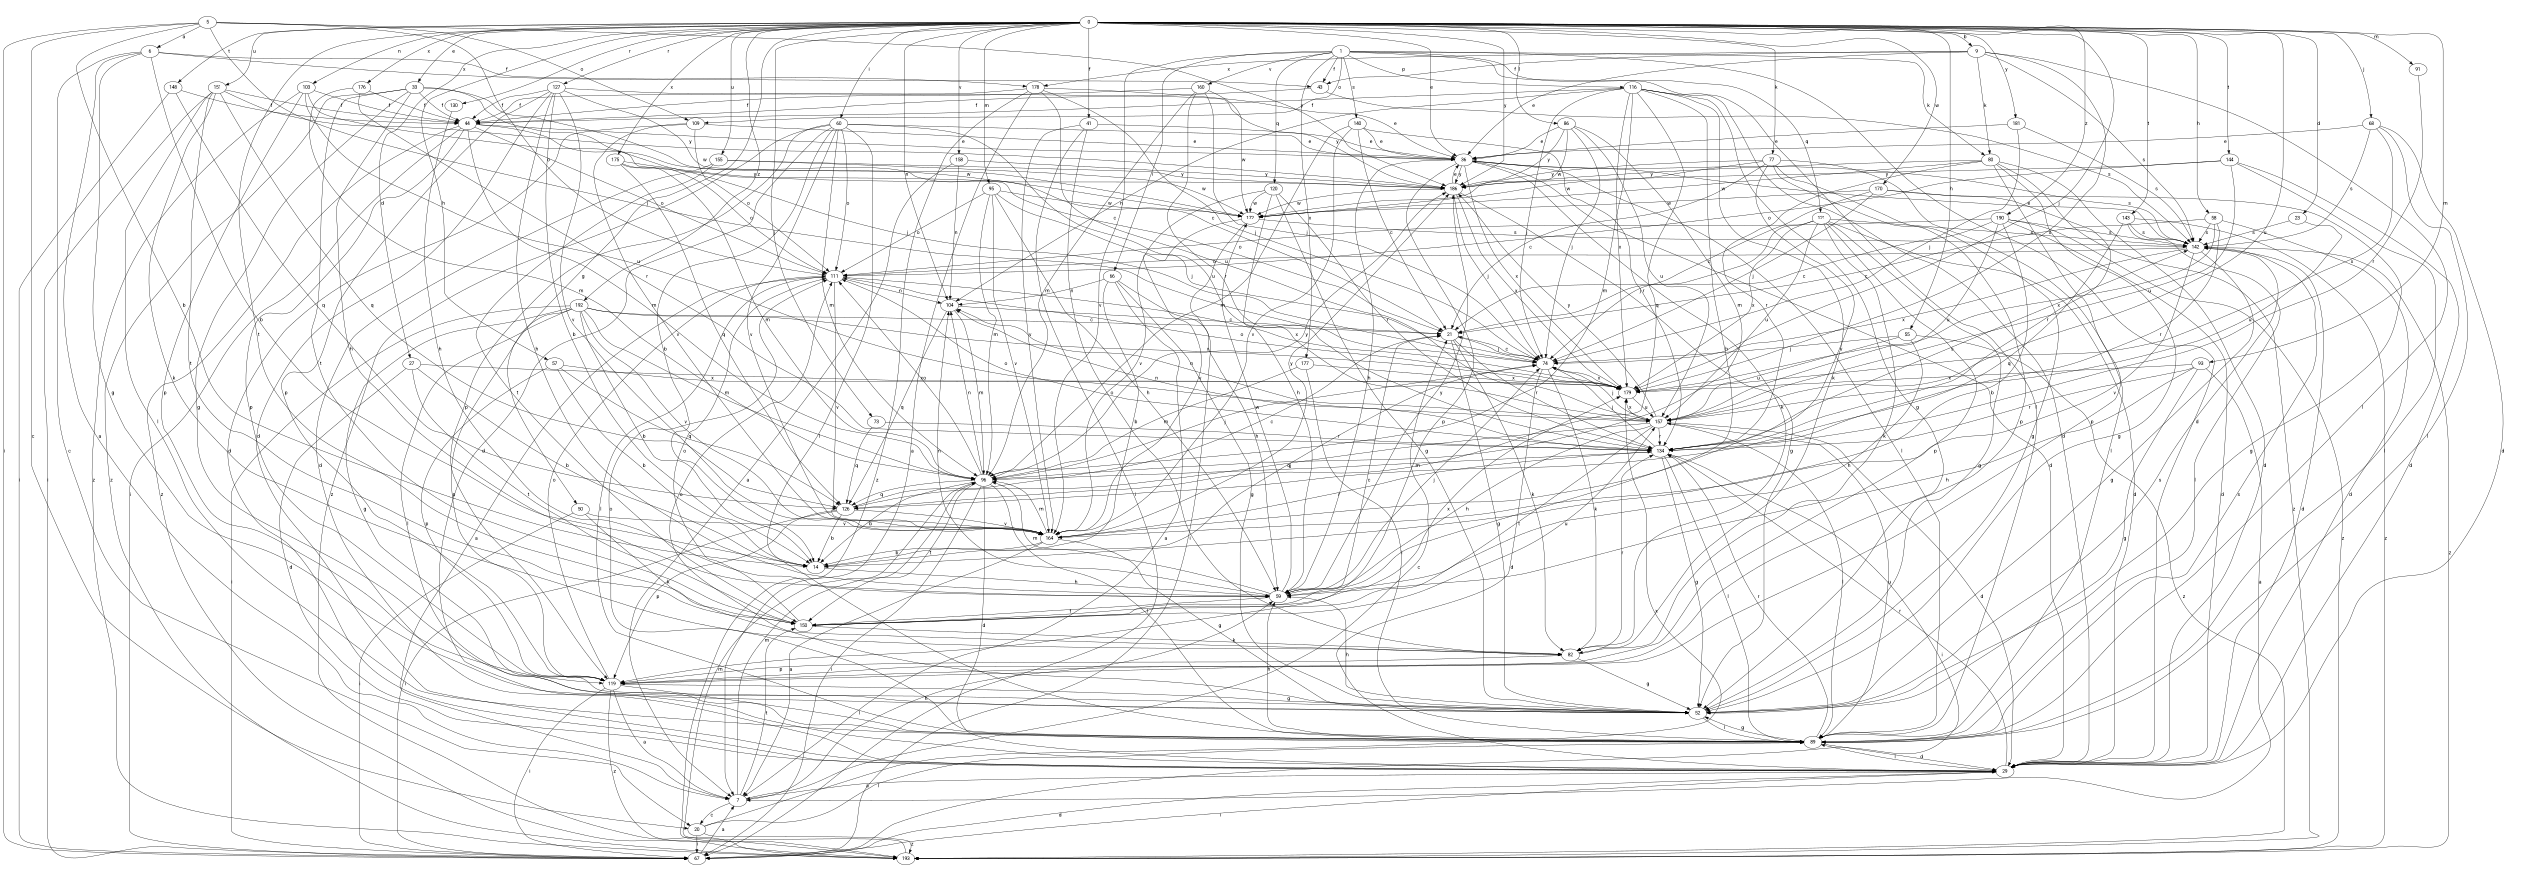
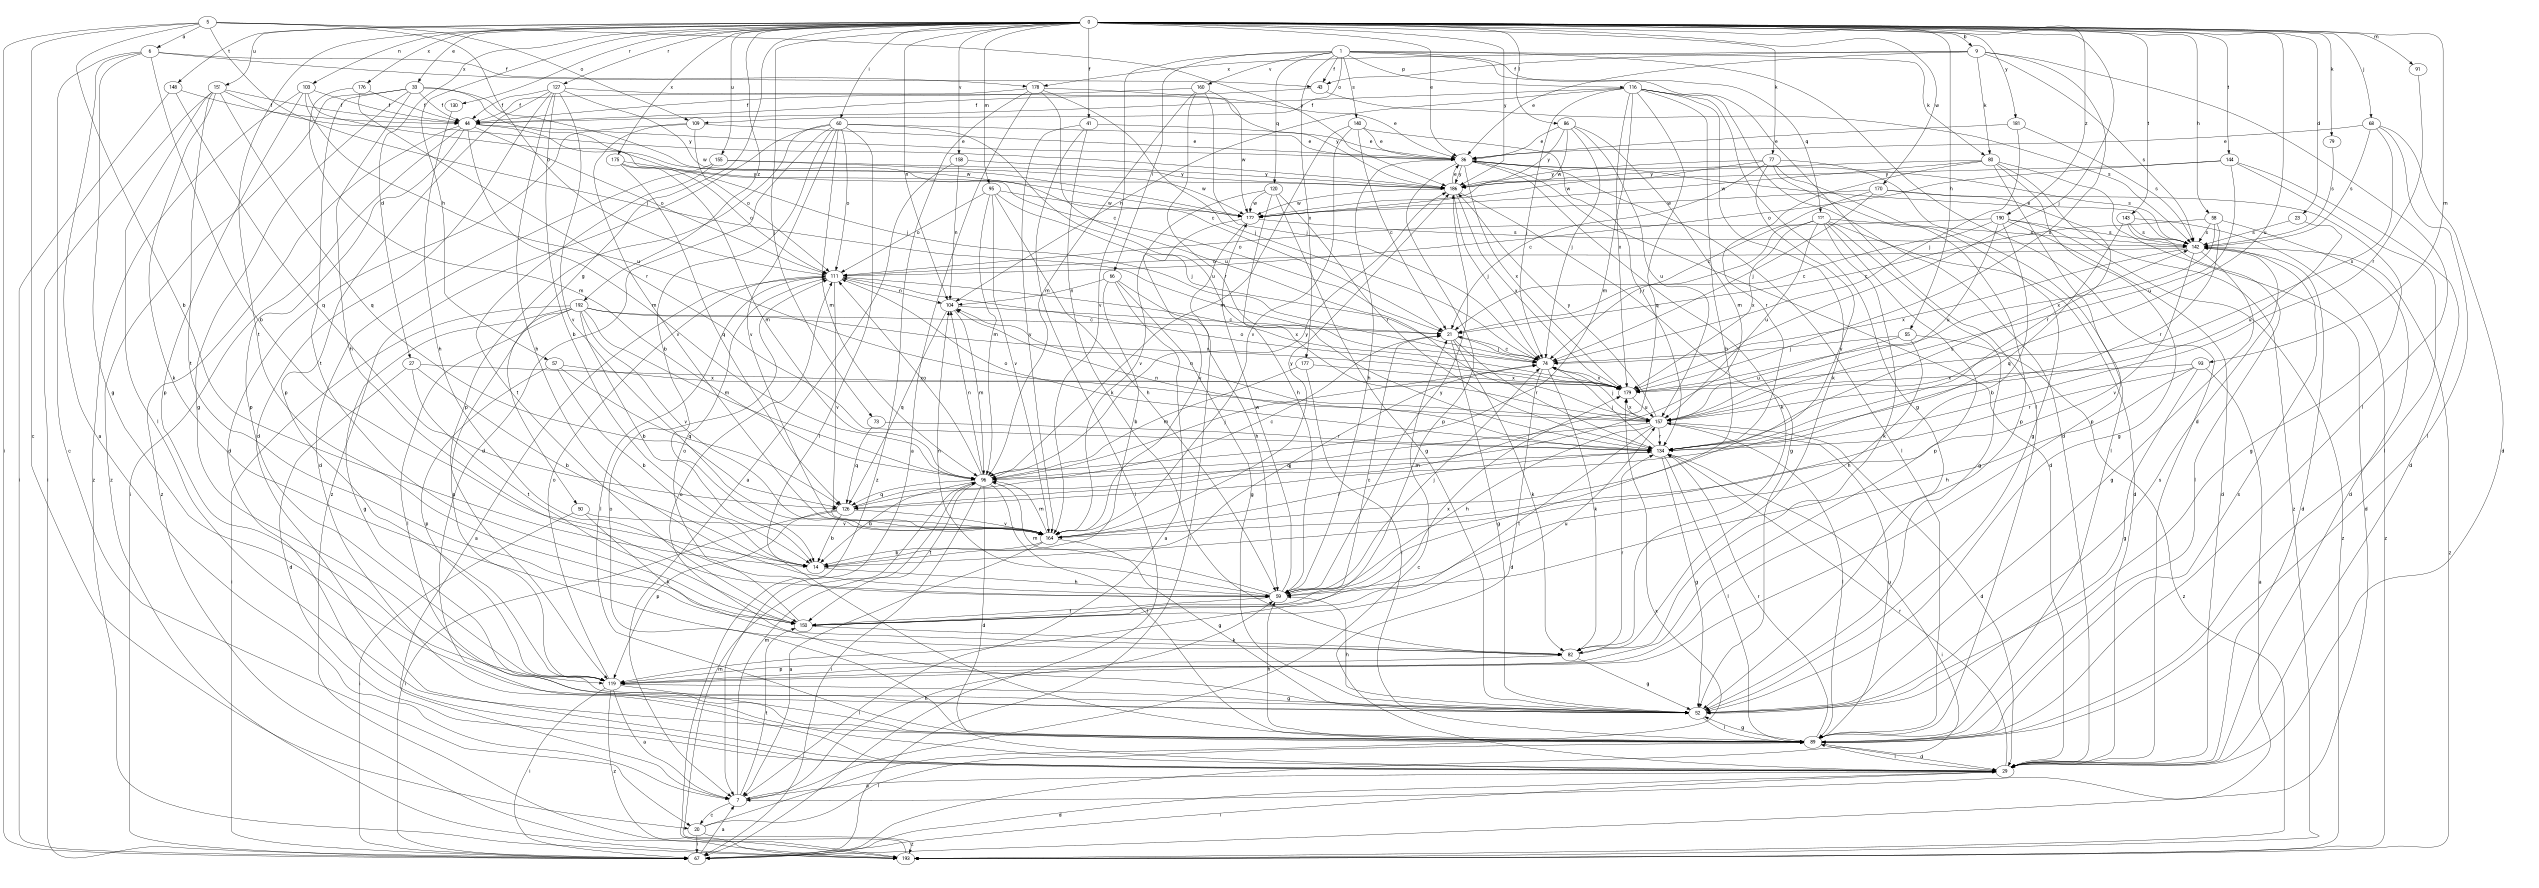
none -> (2332, 142)
(1112, 393) -> (1112, 393)
(2263, 464) -> (1944, 811)
